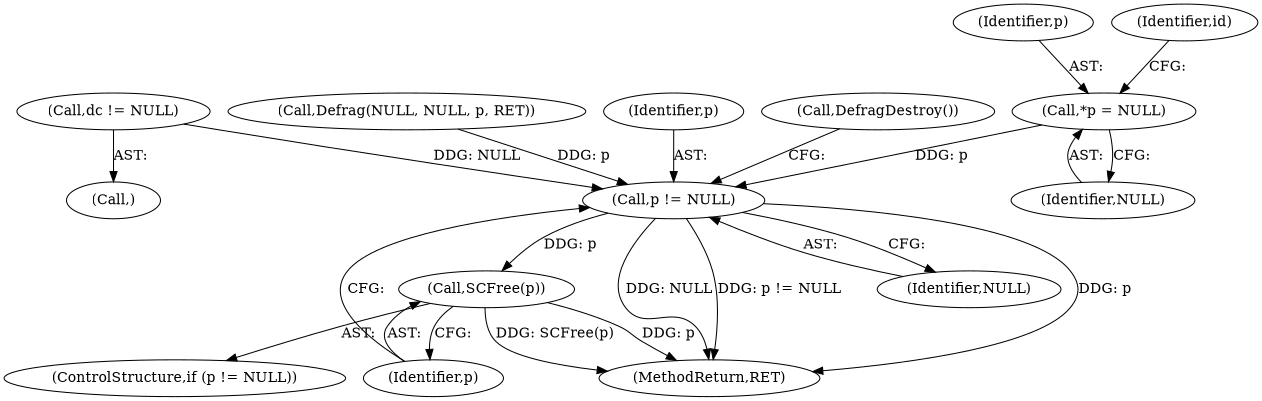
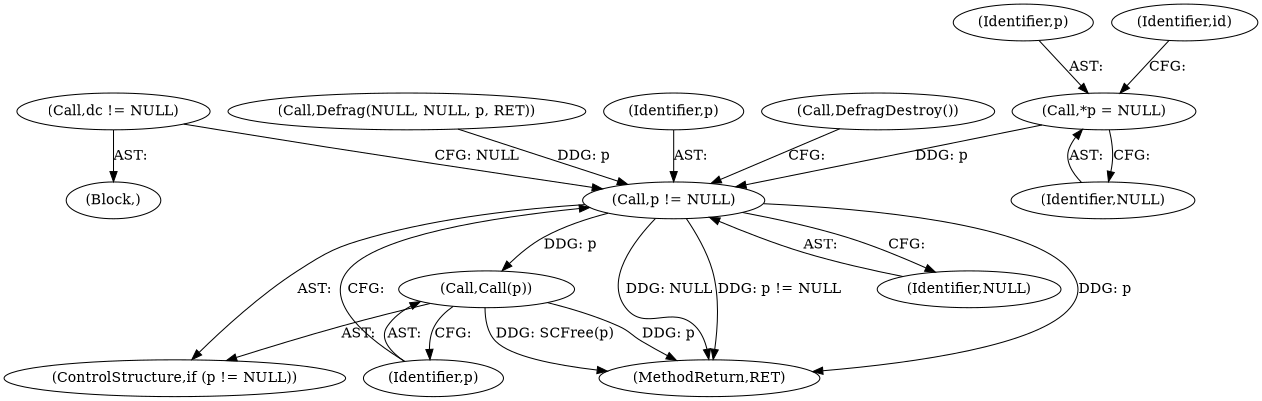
(477, 156) -> (477, 156)
(114, 200) -> (114, 200)
none -> (375, 236)
(487, 289) -> (487, 289)
